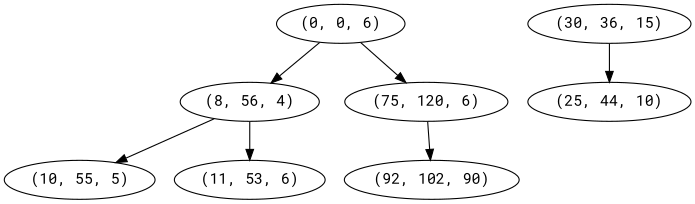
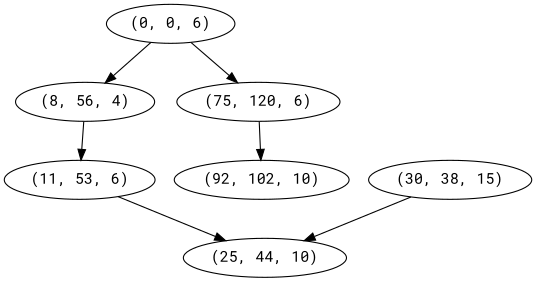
(609, 24) -> (450, 180)
(80, 180) -> none
(432, 180) -> (262, 180)
none -> (167, 217)
